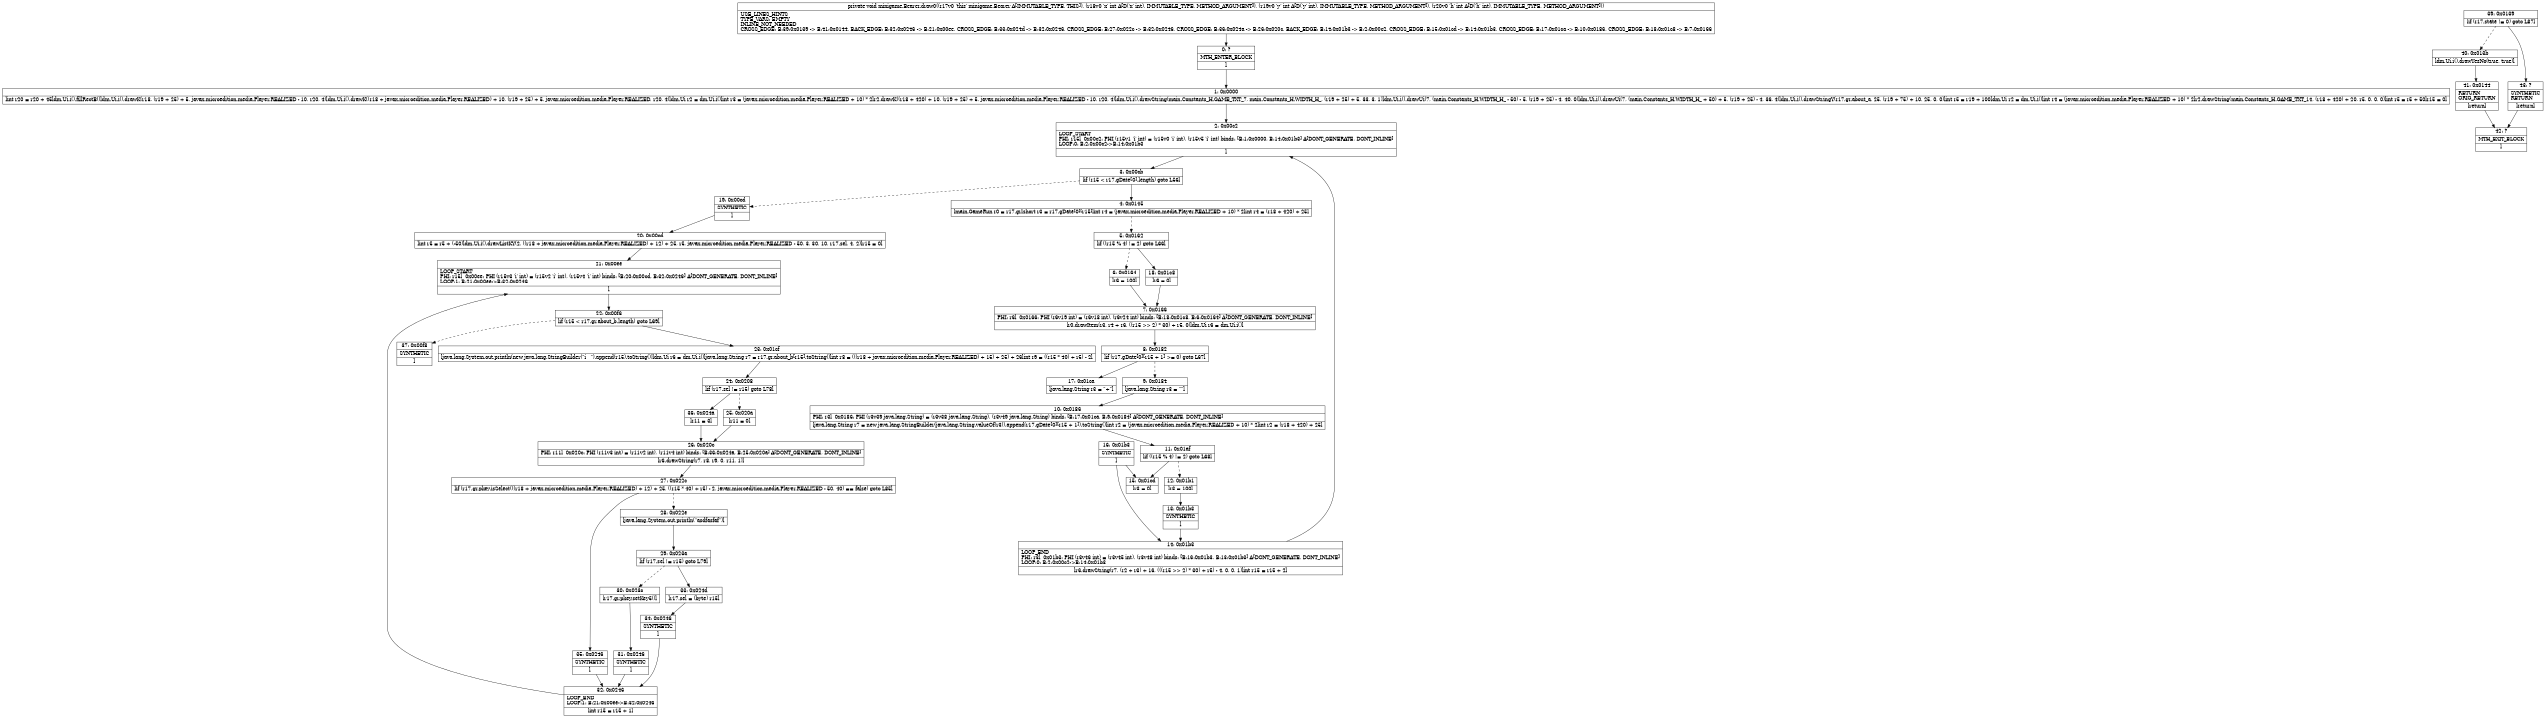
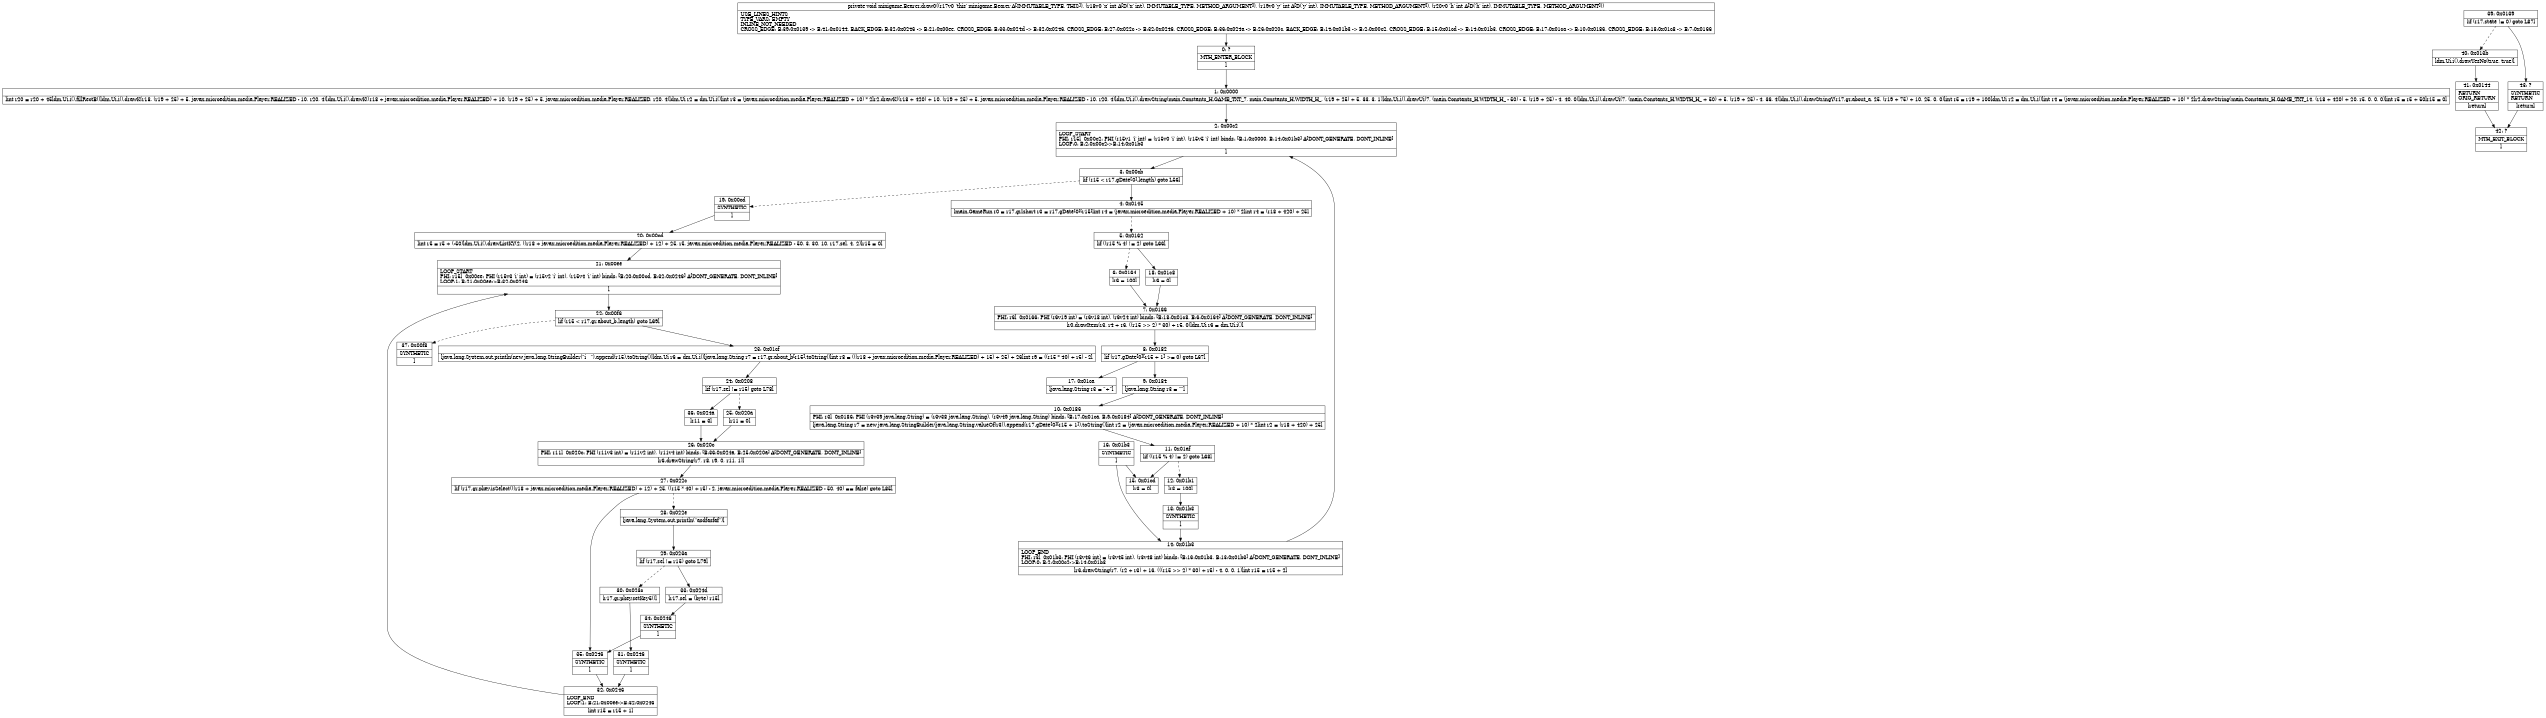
(1155, 368) -> (1155, 368)
(656, 664) -> (625, 643)
